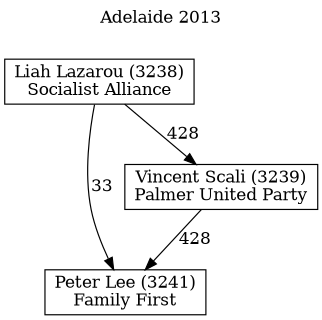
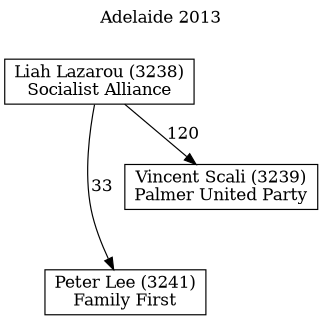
(183, 134) -> (183, 134)
(177, 235) -> none
